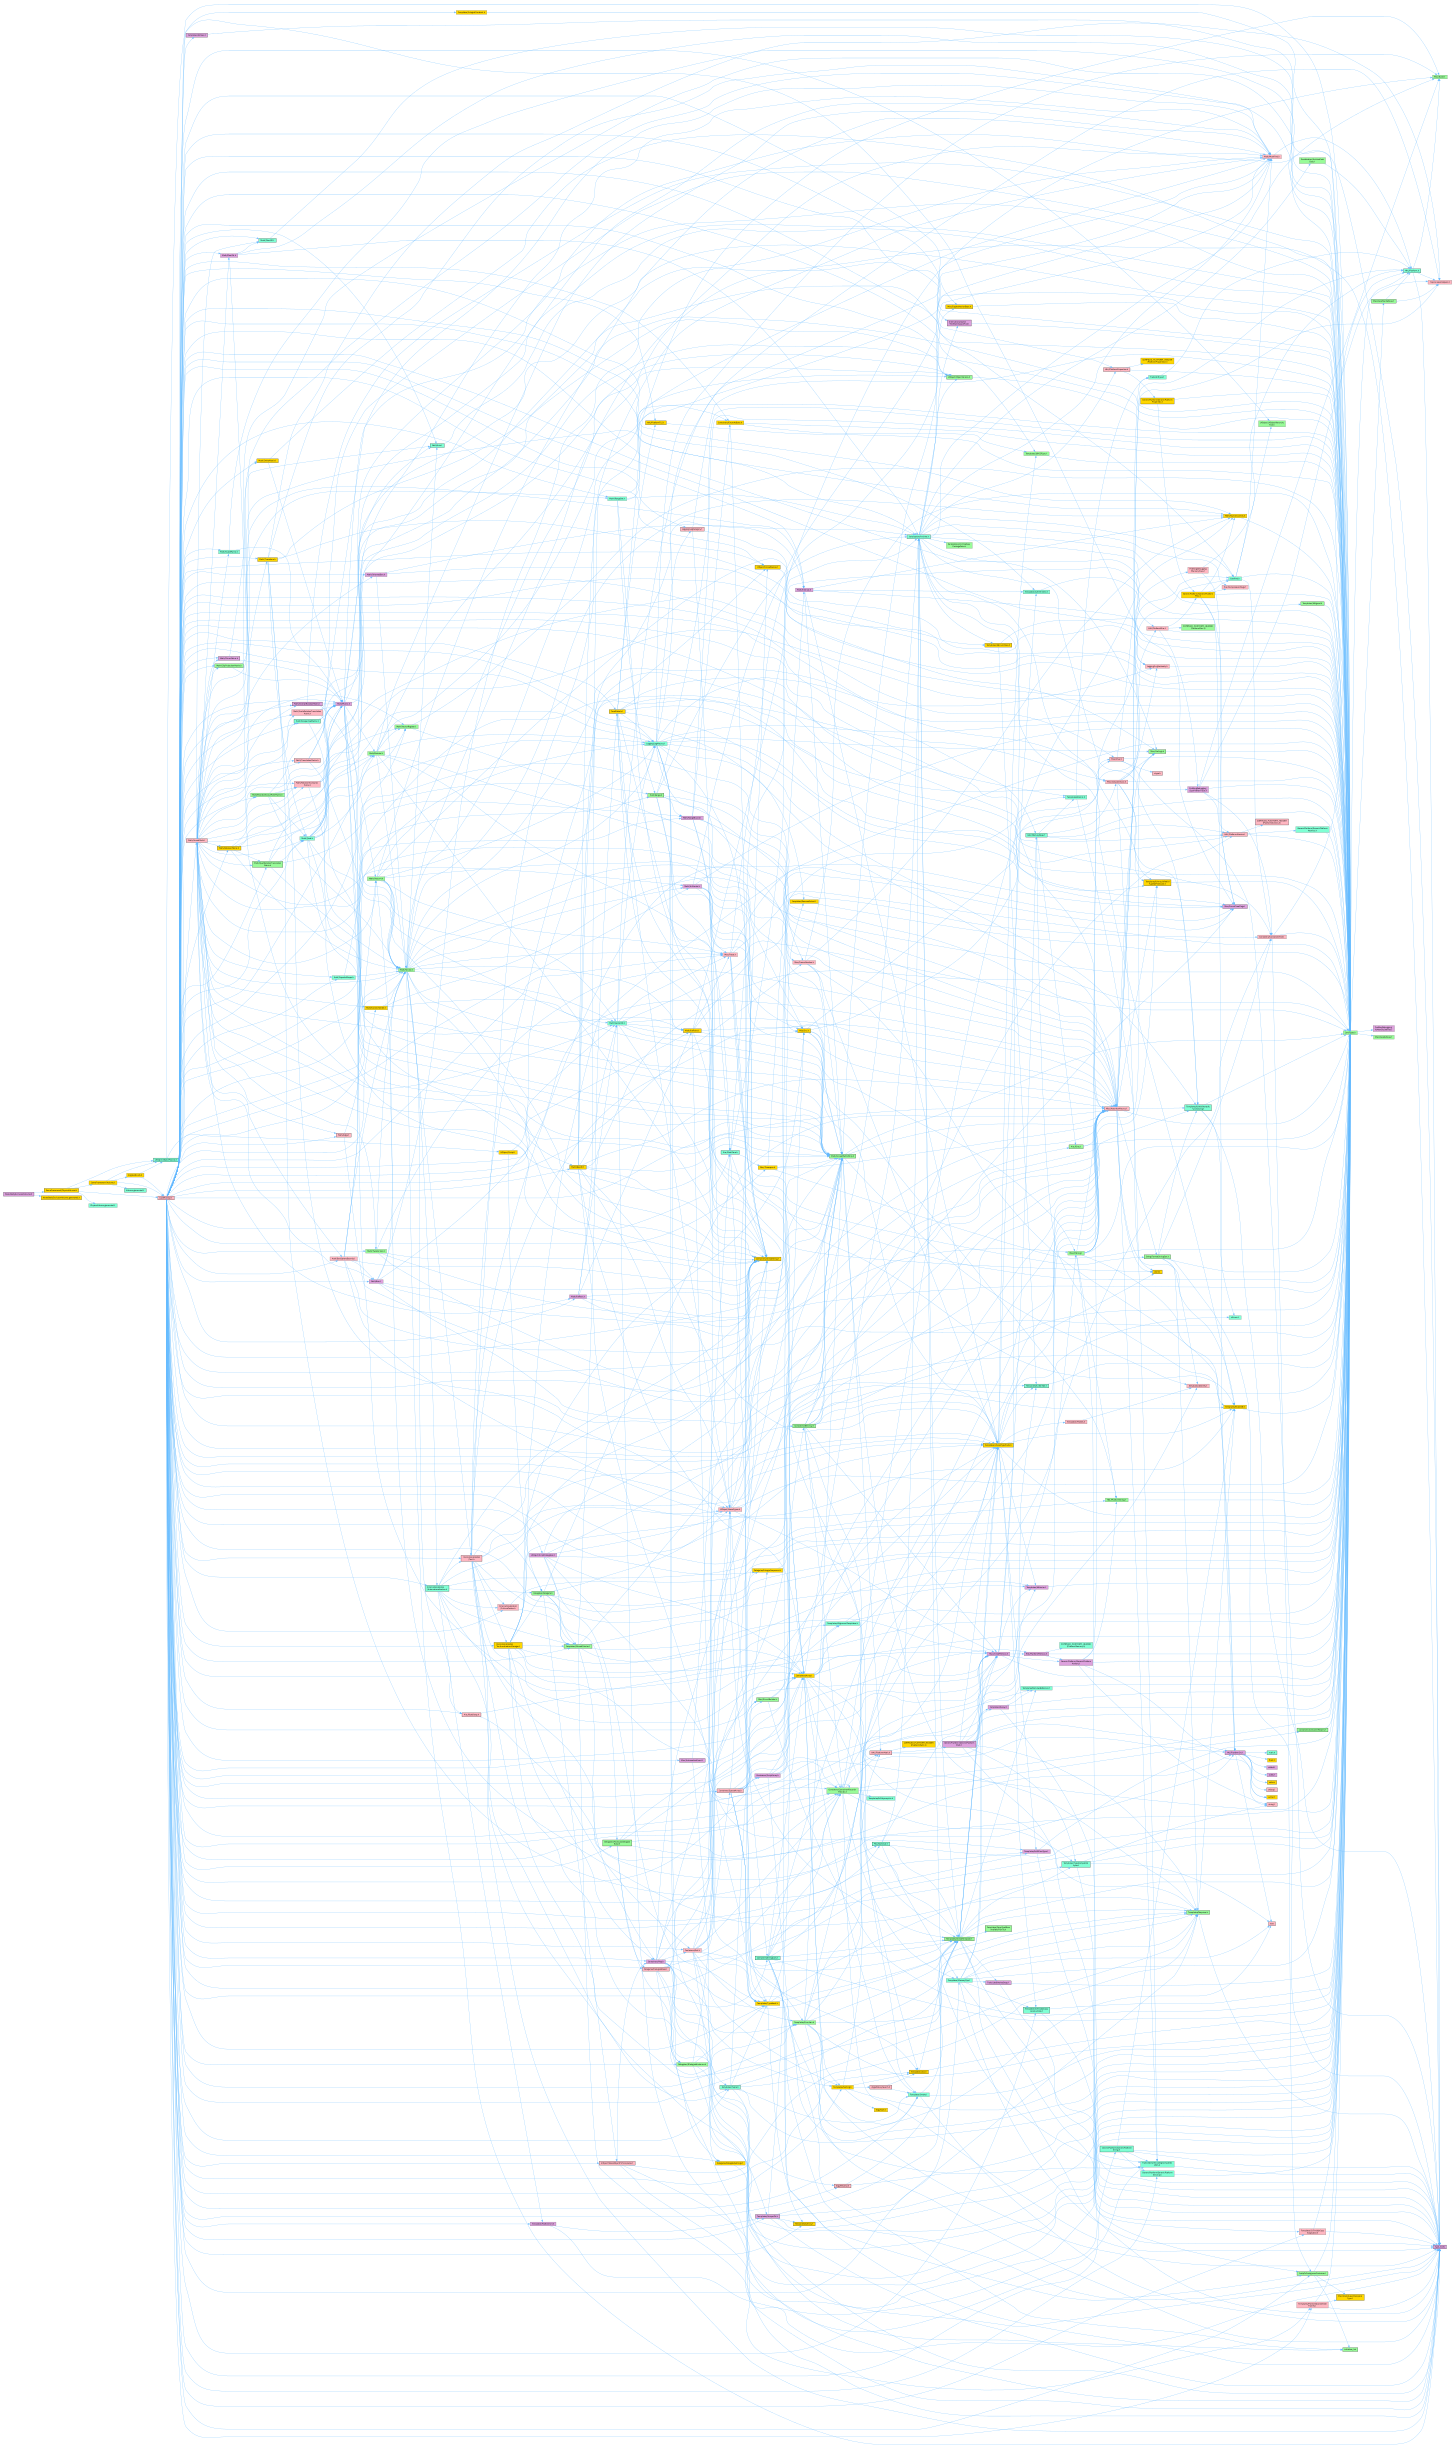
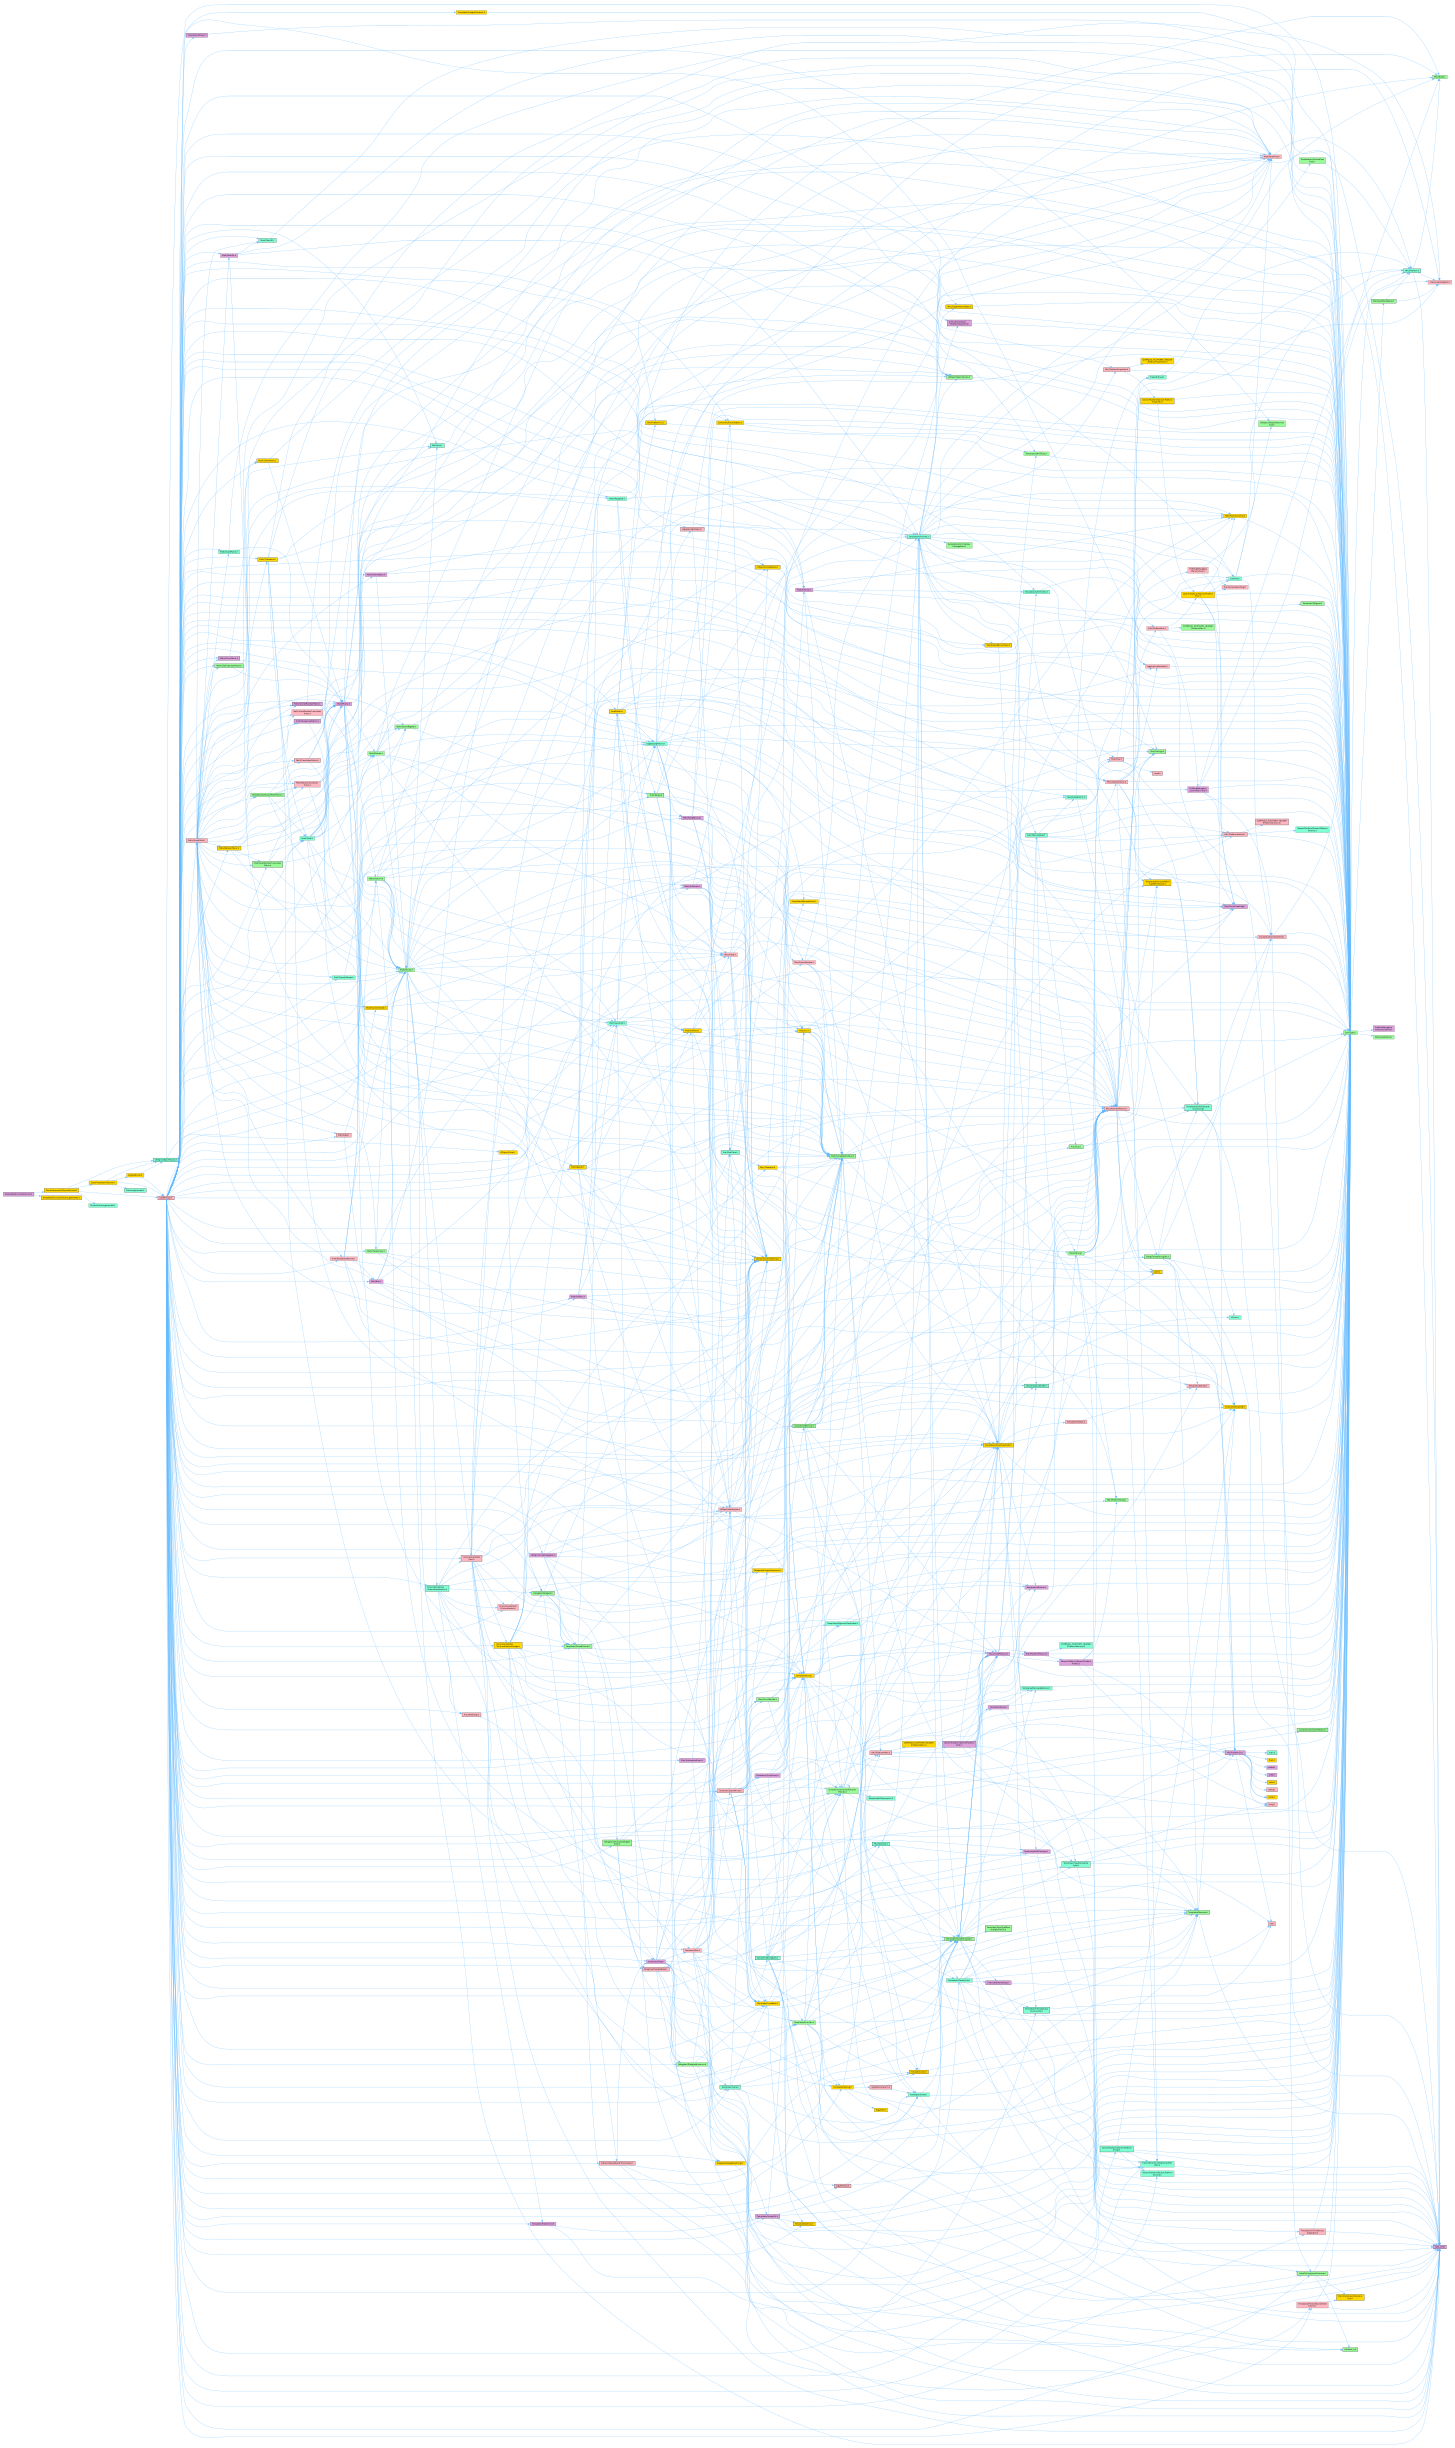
(307, 721) -> (307, 721)
